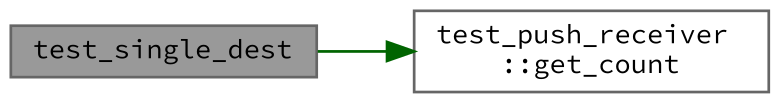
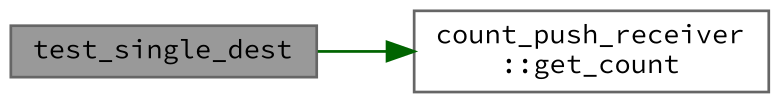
(591, 51) -> (591, 51)
